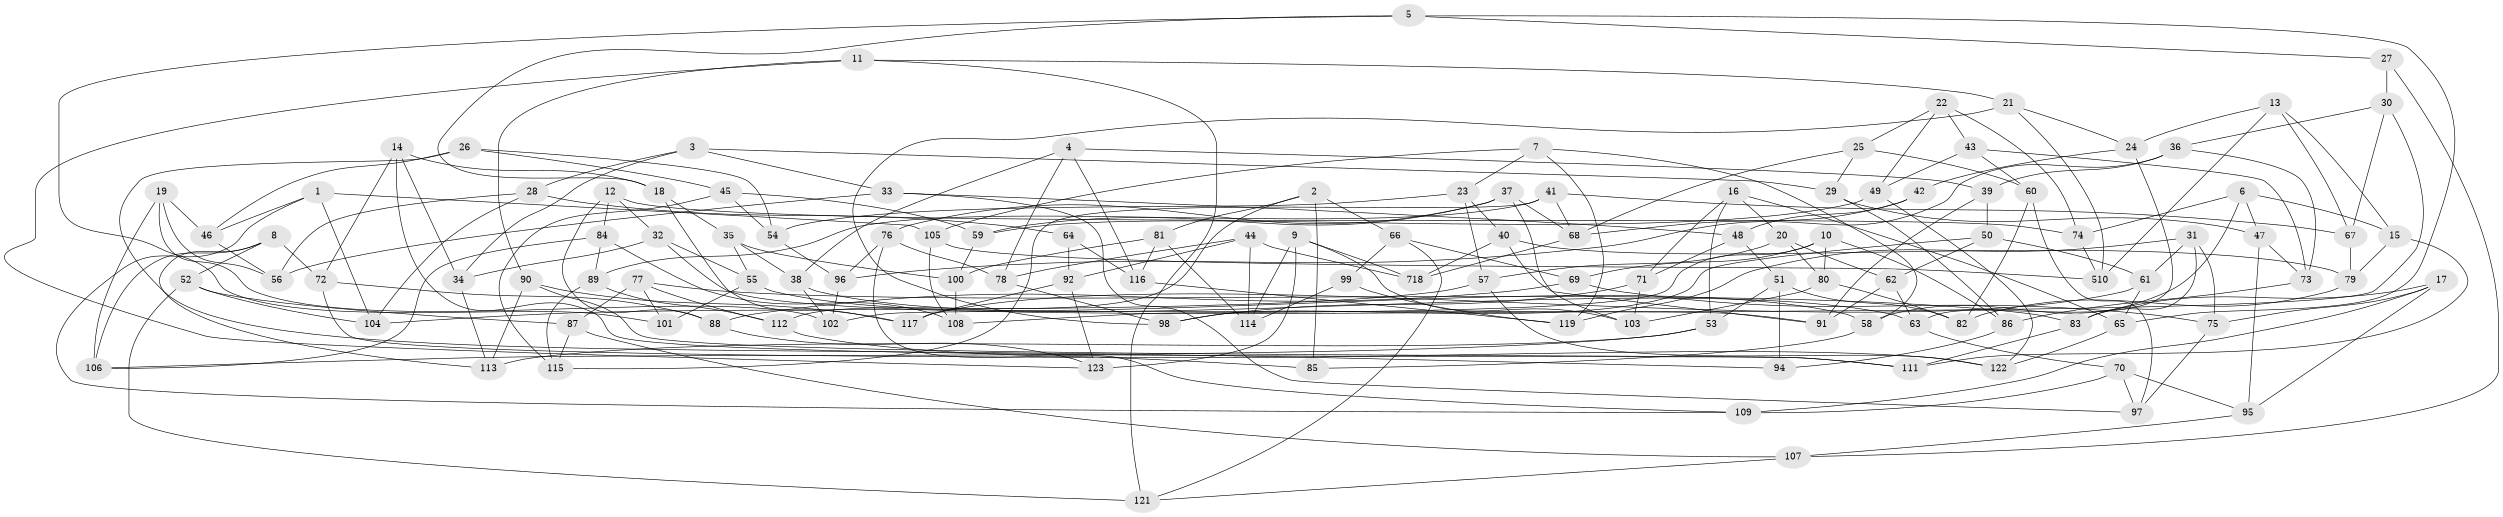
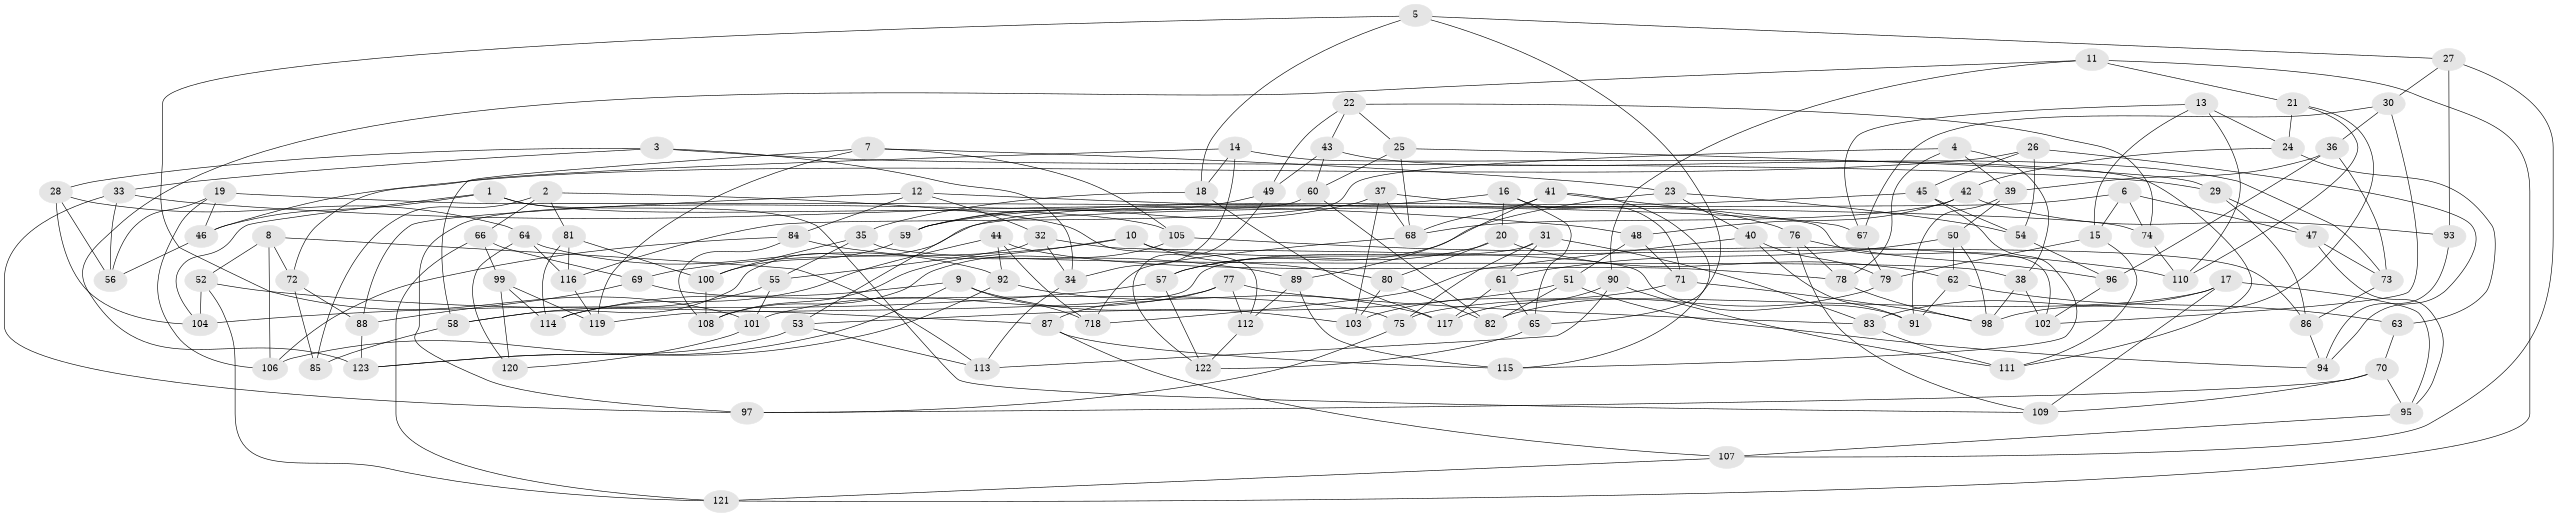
none -> (2449, 236)
(2100, 281) -> (2181, 281)
(1355, 305) -> (2008, 297)
none -> (510, 369)
